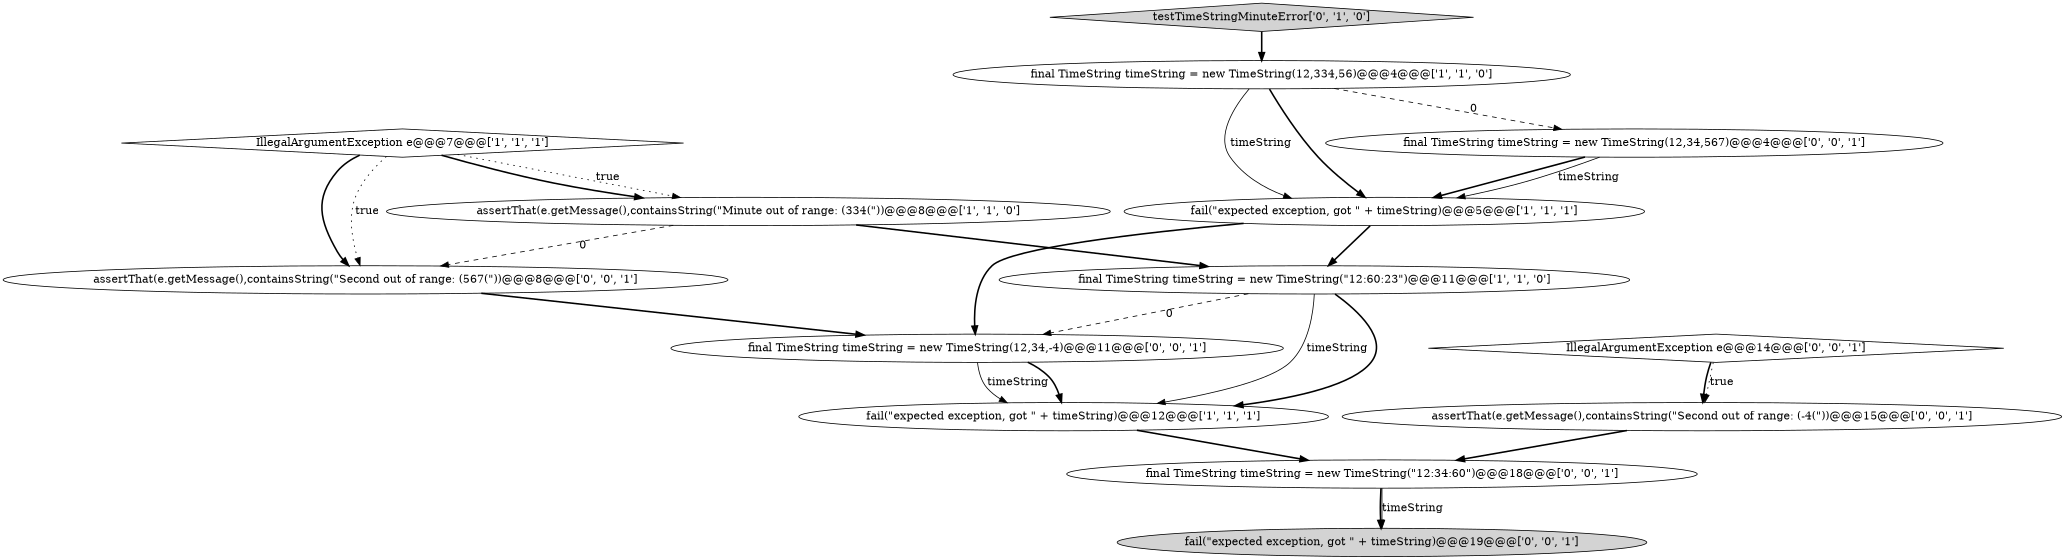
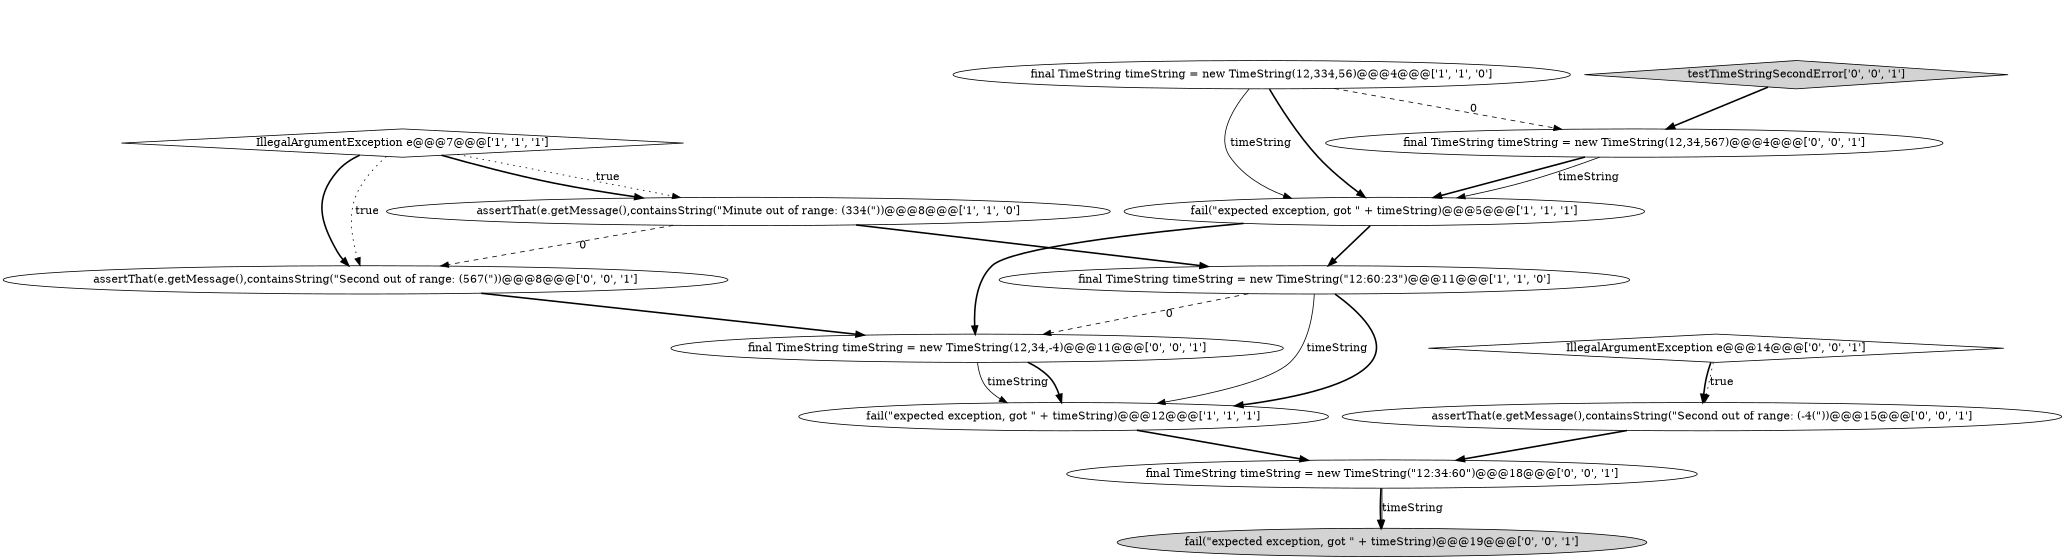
(1262, 17) -> none
none -> (1796, 75)
